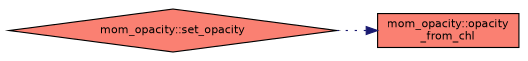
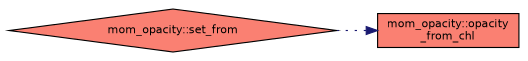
(173, 31) -> (173, 31)
